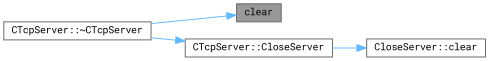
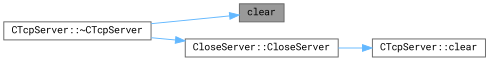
(259, 48) -> (262, 48)
(426, 48) -> (429, 48)
